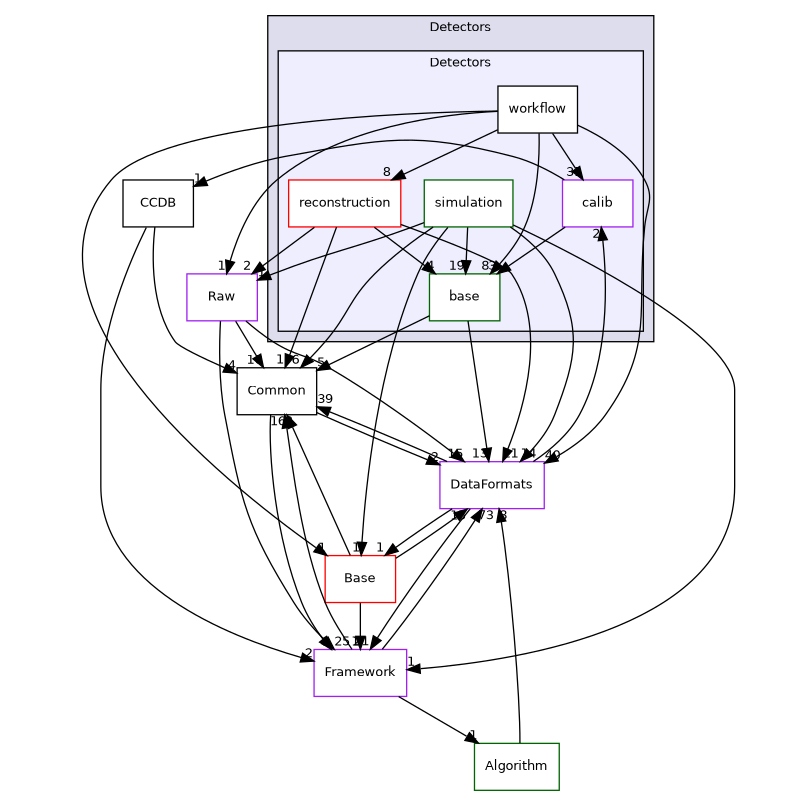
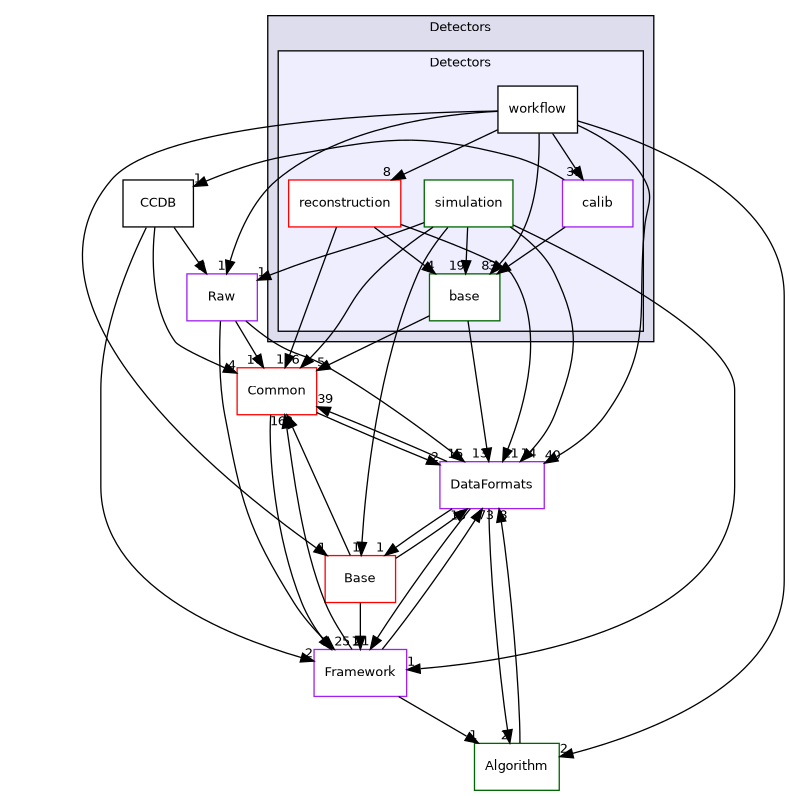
(289, 247) -> (186, 245)
(598, 362) -> (495, 620)
(277, 391) -> (277, 391)
none -> (784, 440)
